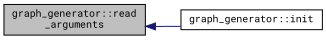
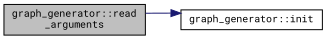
(168, 26) -> (158, 13)
